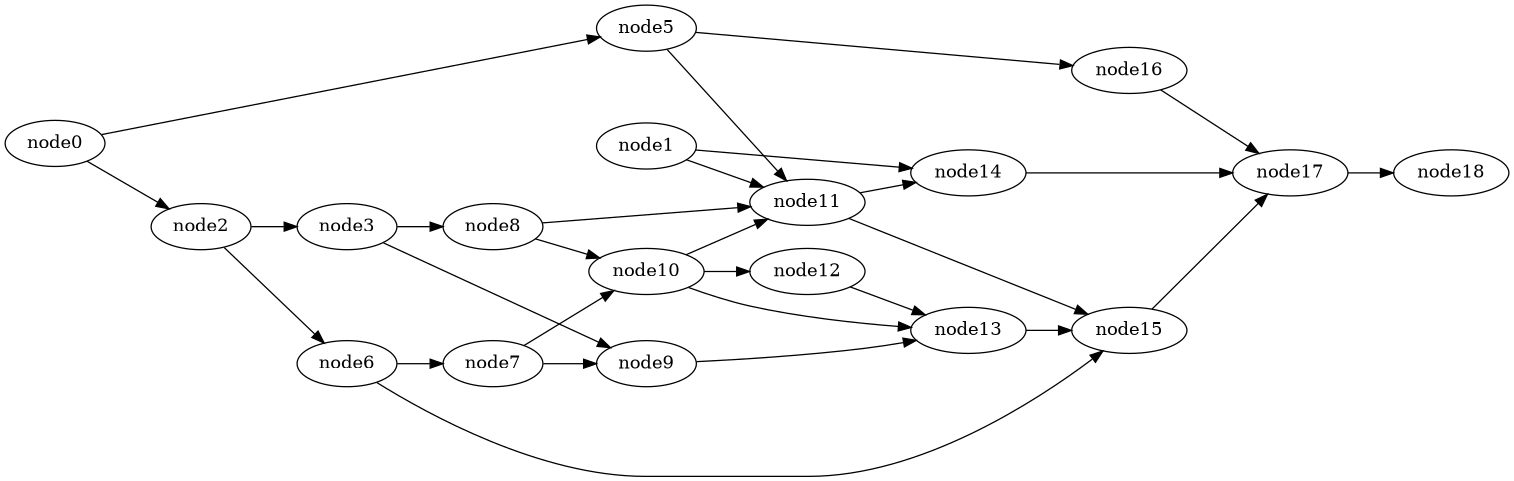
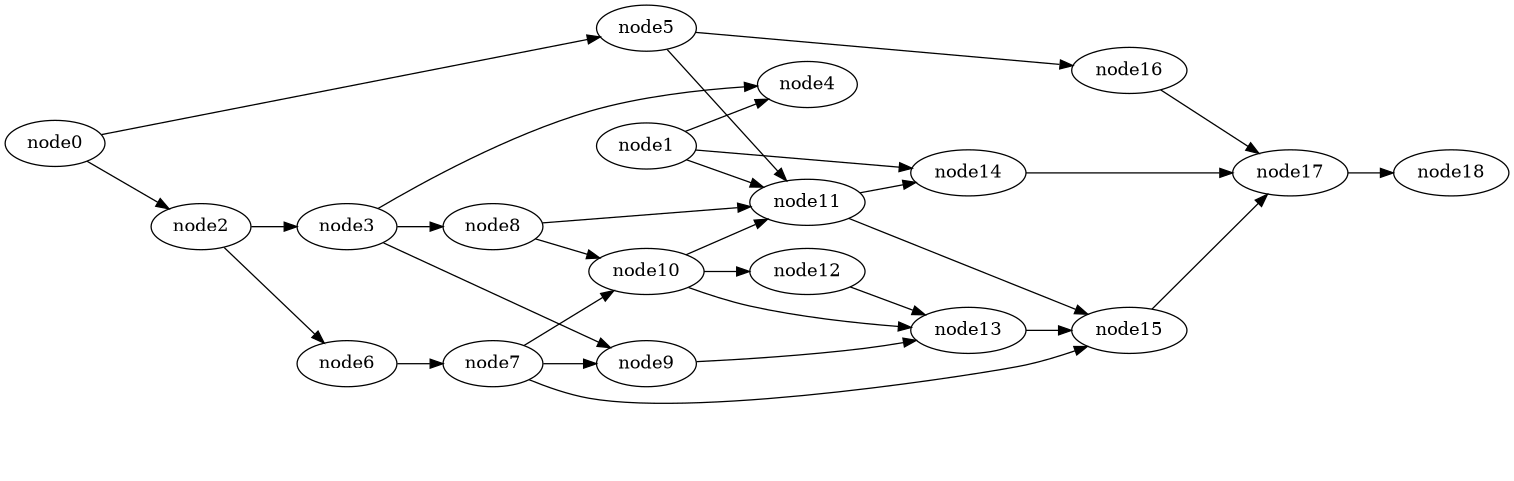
none -> (807, 85)
(739, 476) -> (802, 395)
